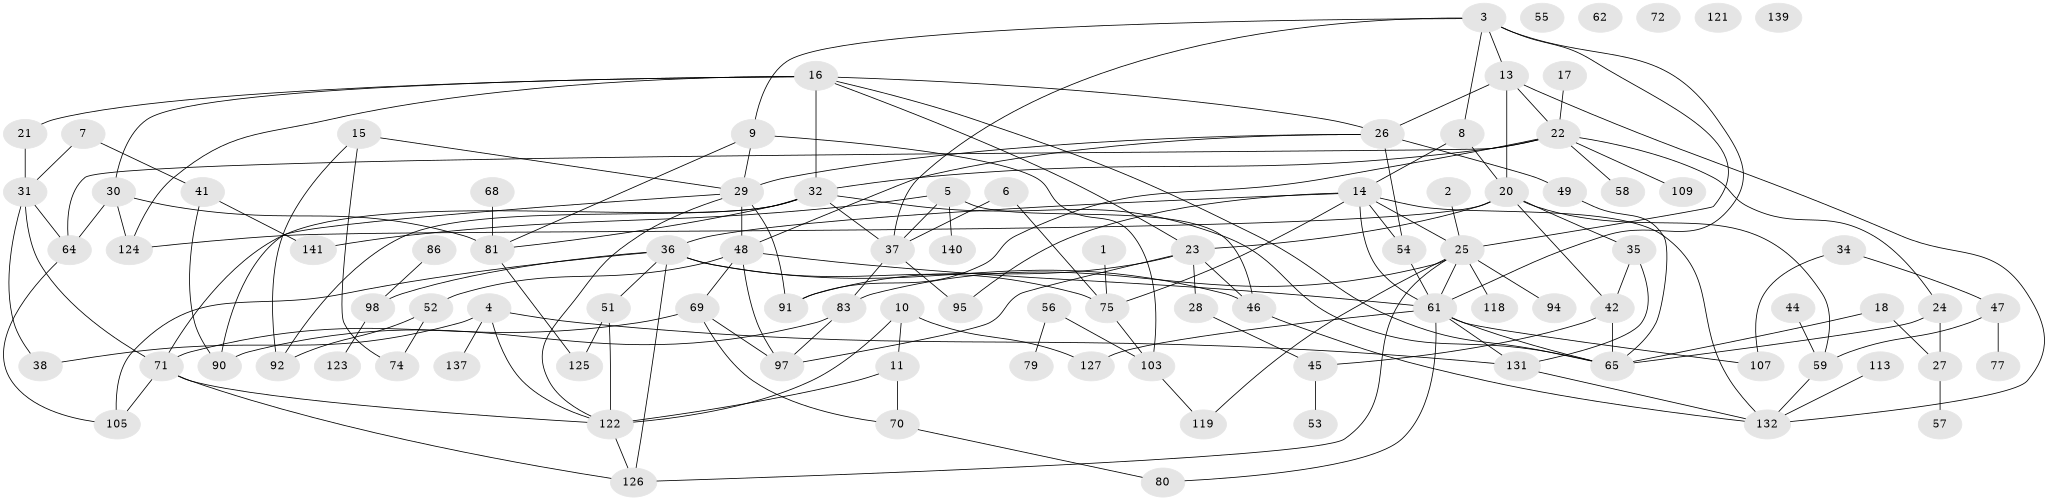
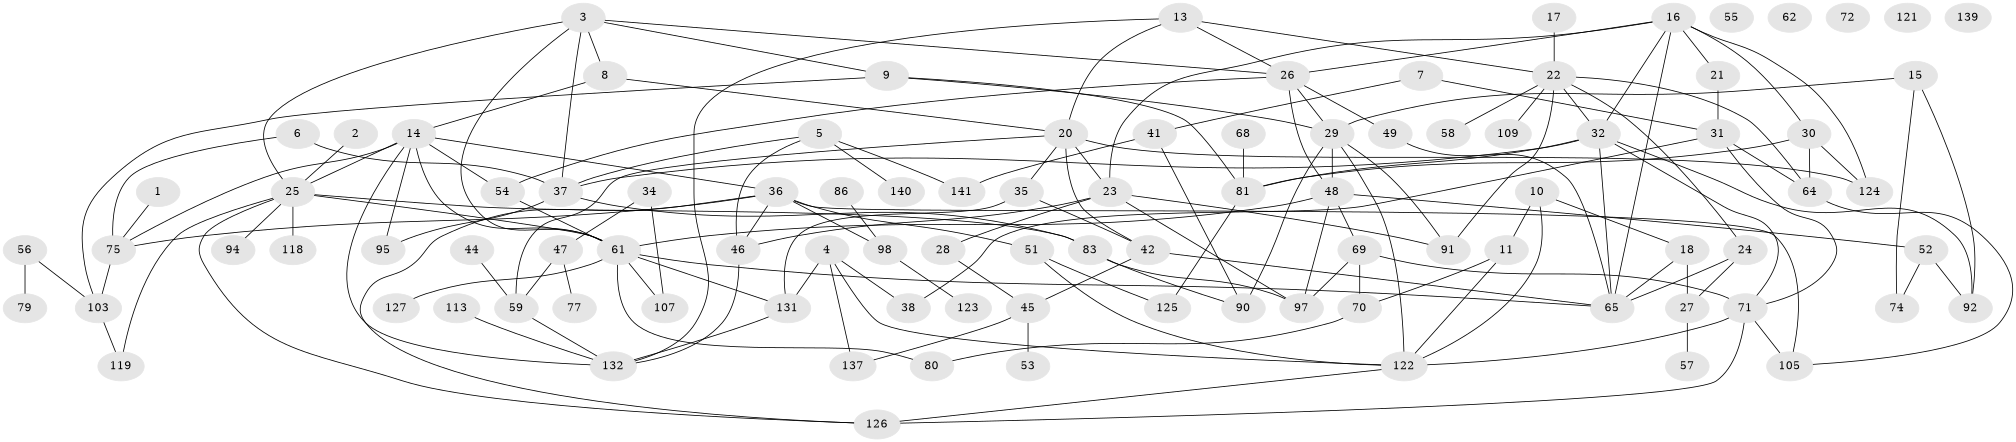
(1495, 47) -> (936, 47)
(992, 337) -> (1618, 223)
none -> (939, 341)
